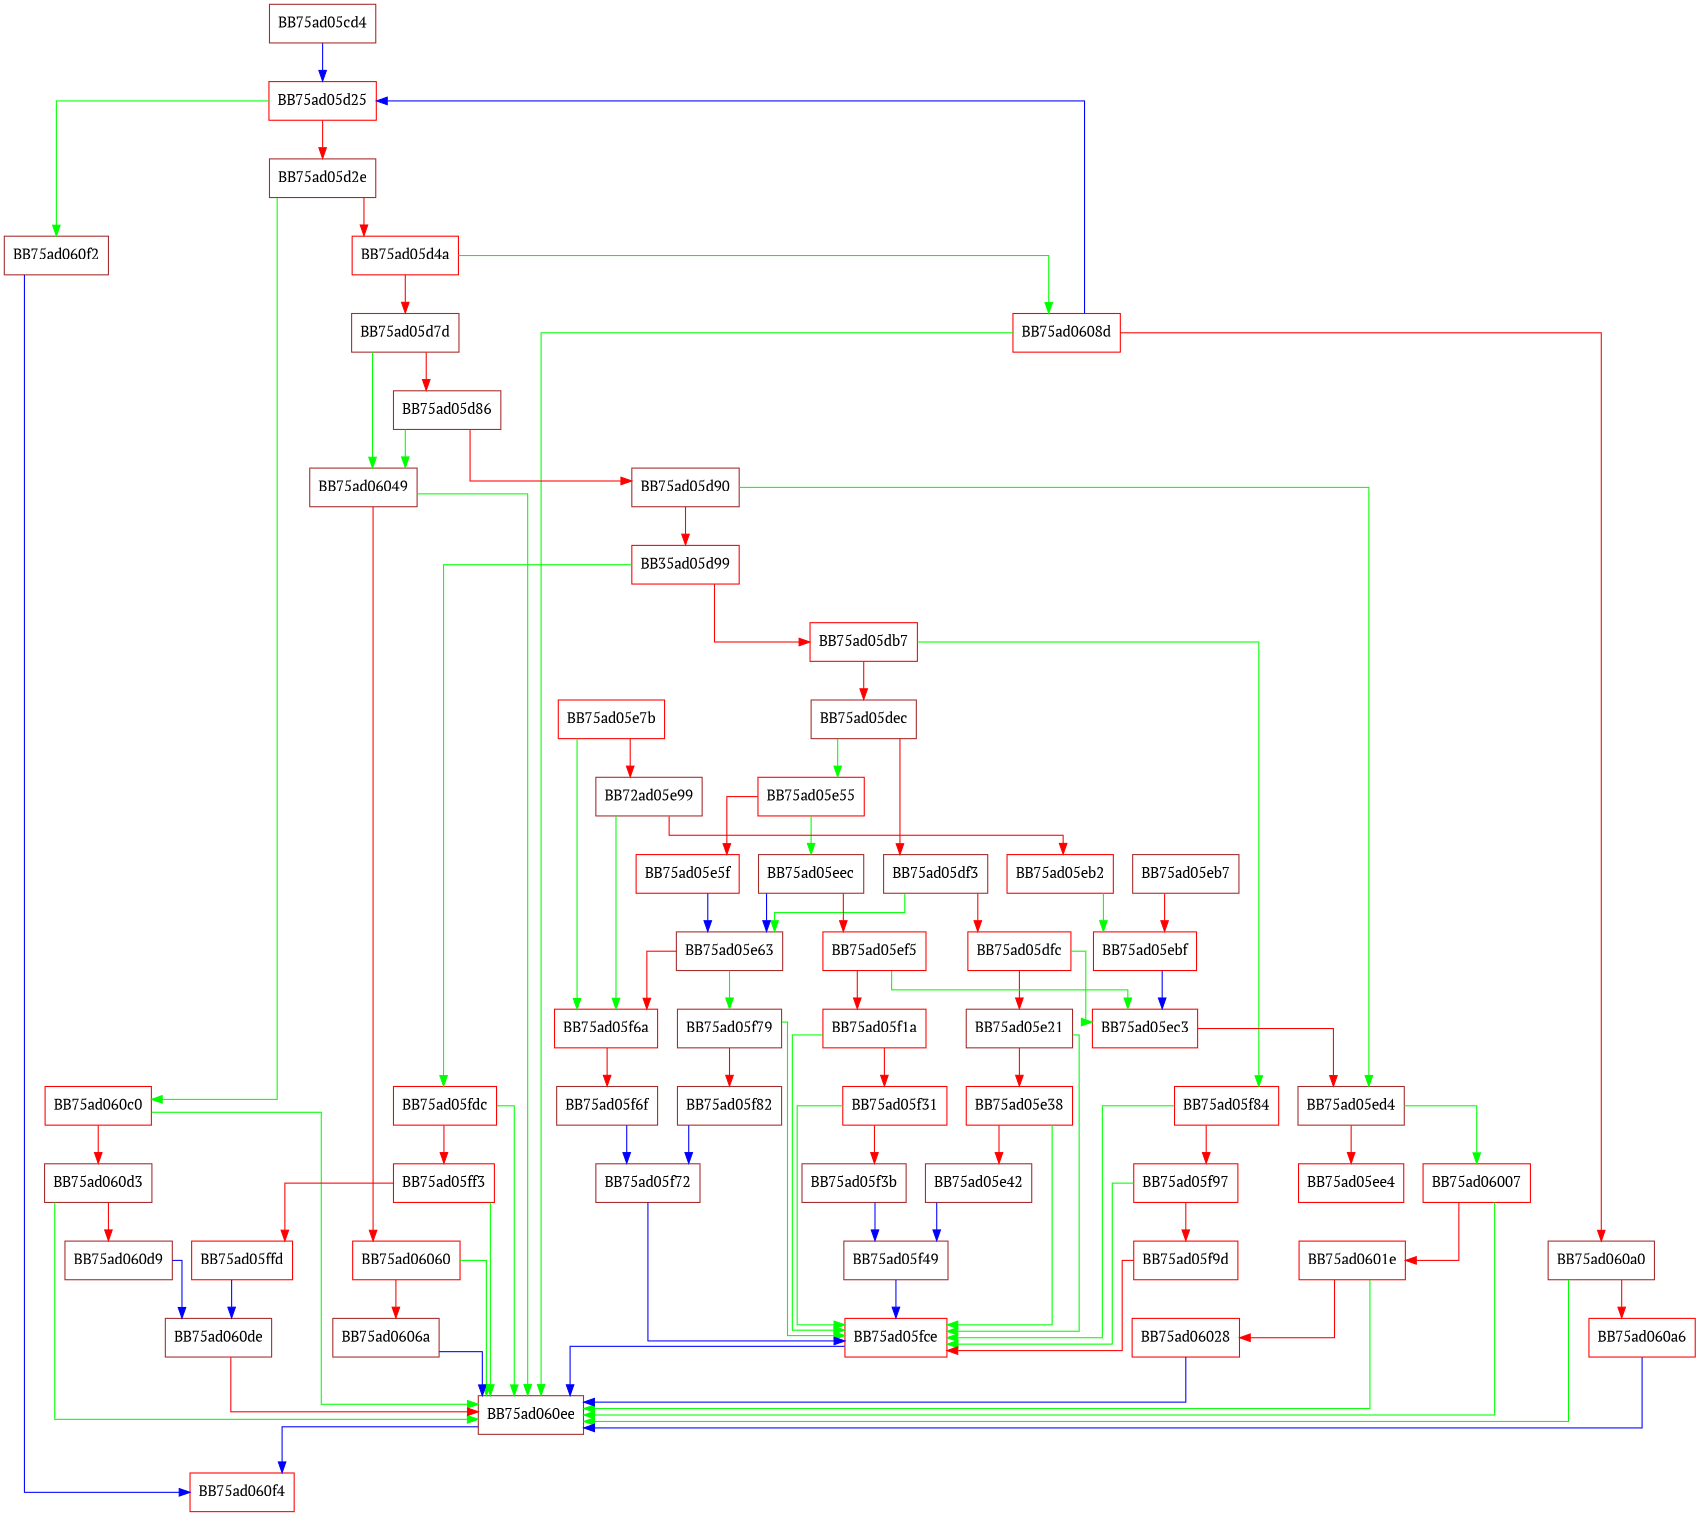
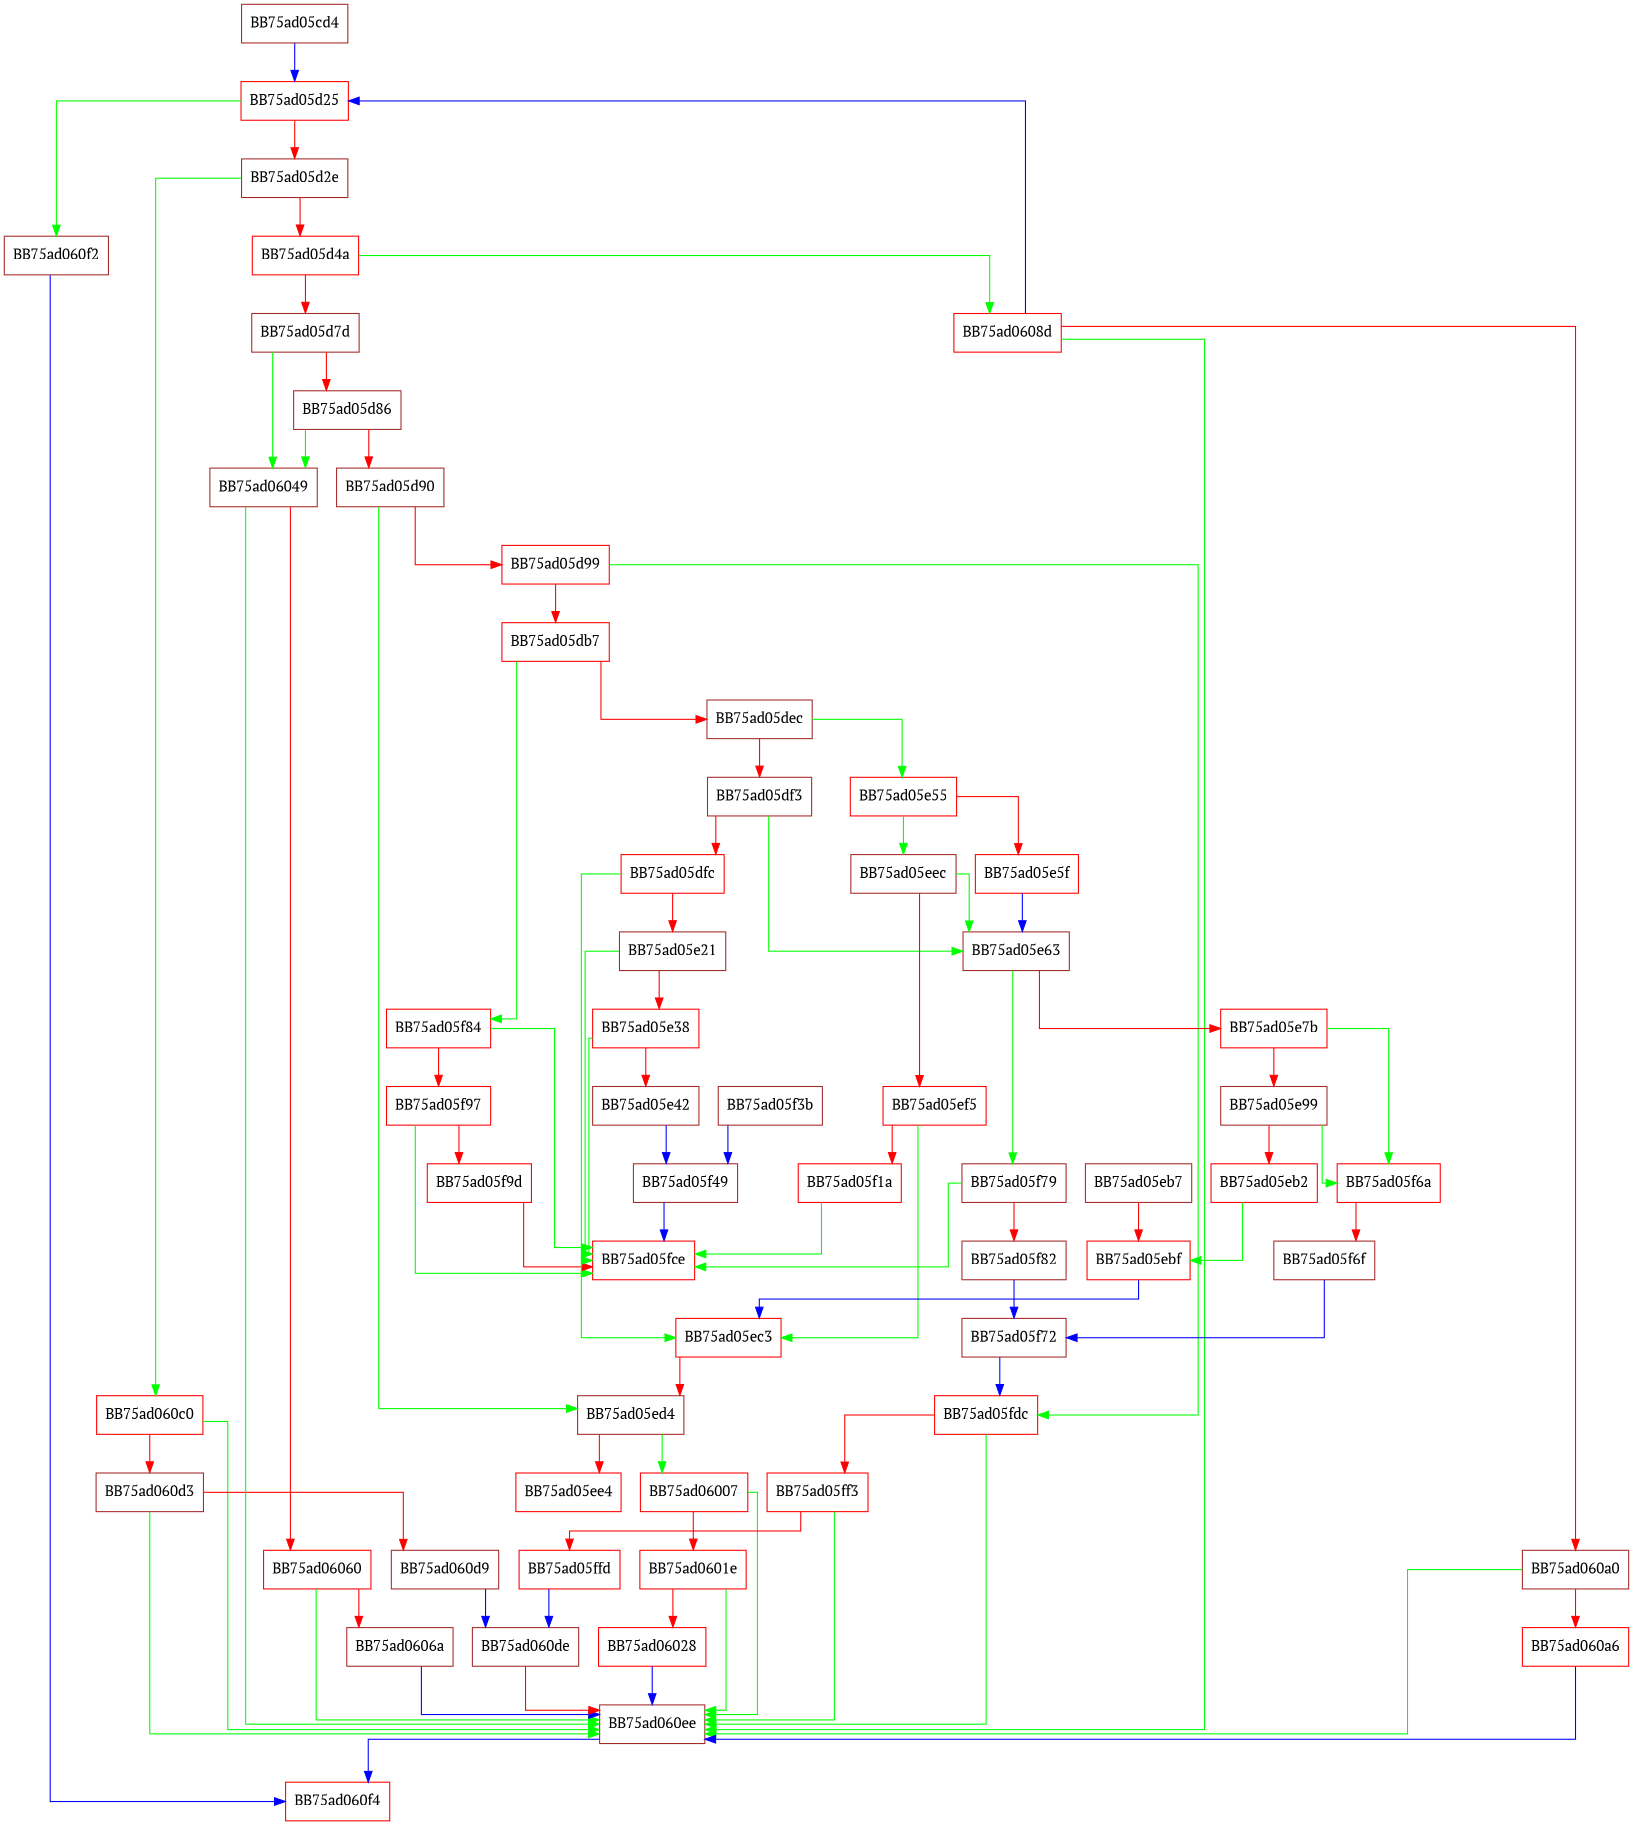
(686, 565) -> (556, 565)
(649, 797) -> (1274, 1106)
(767, 907) -> (969, 891)
(647, 960) -> (1096, 1029)
(895, 1106) -> none
(648, 1332) -> (1000, 1371)
(641, 1346) -> none
